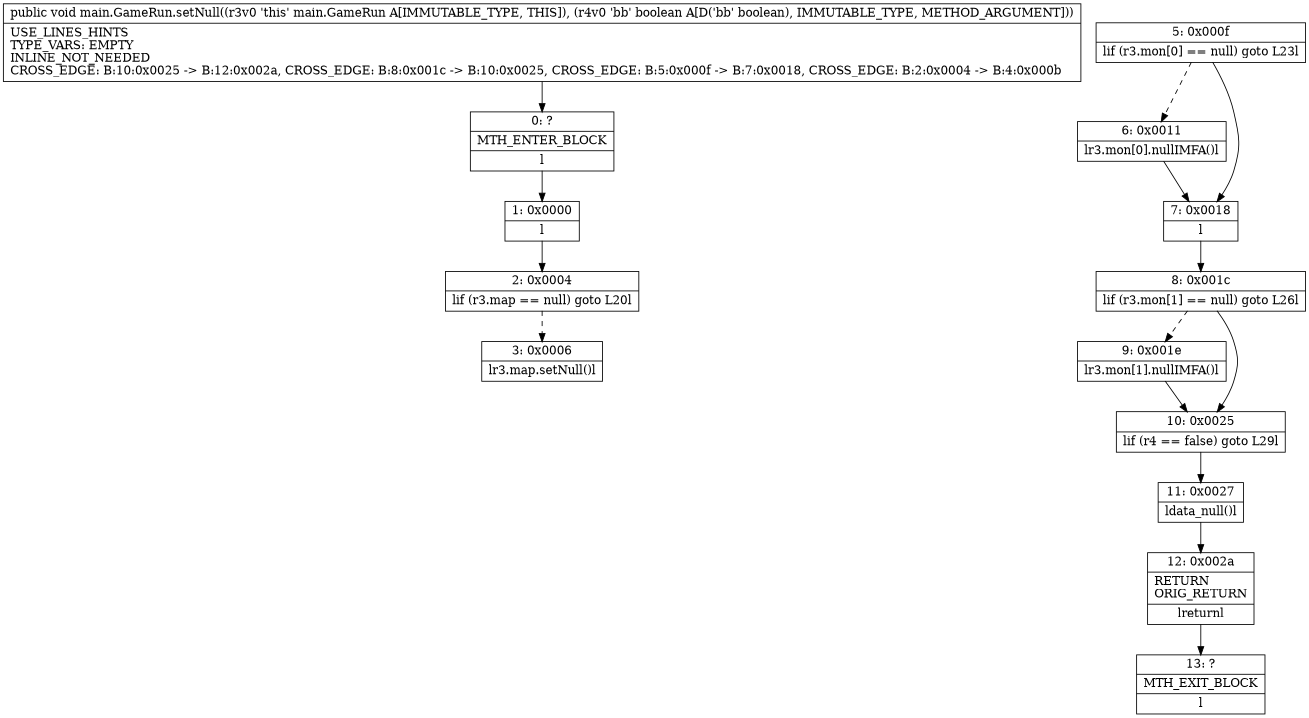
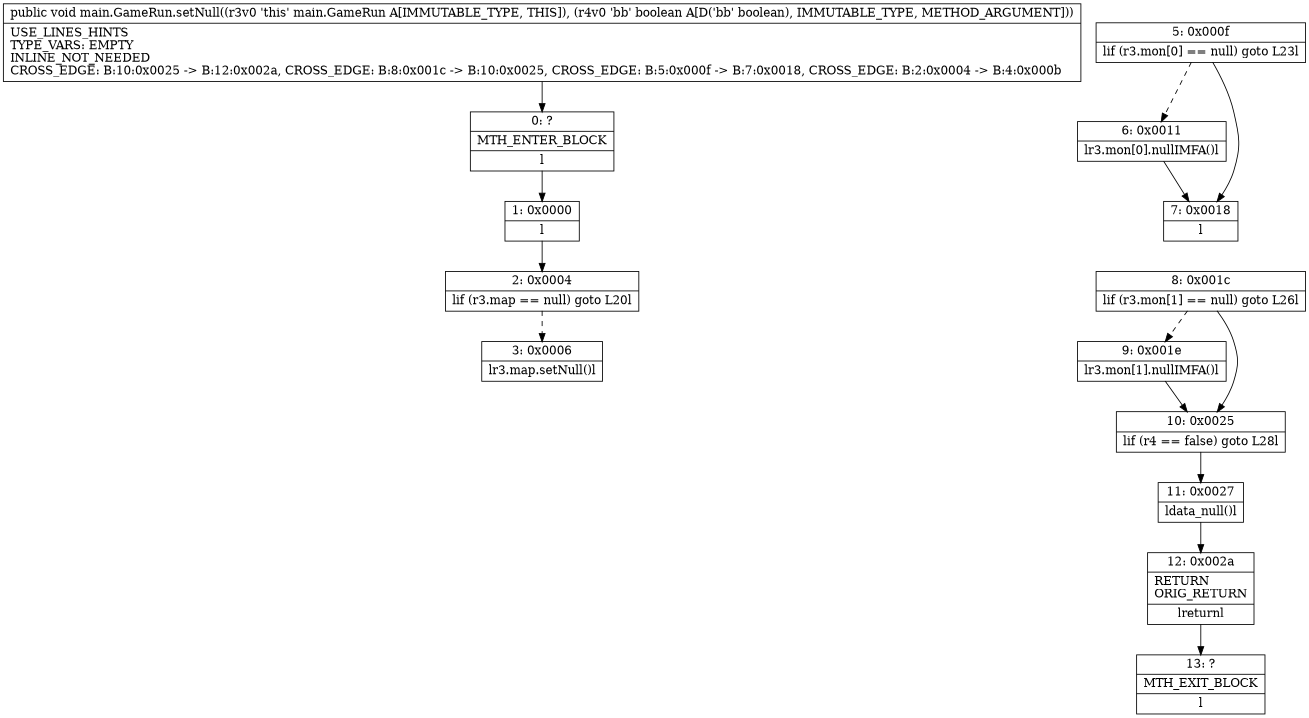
(1201, 252) -> none
(1201, 442) -> (1201, 442)
